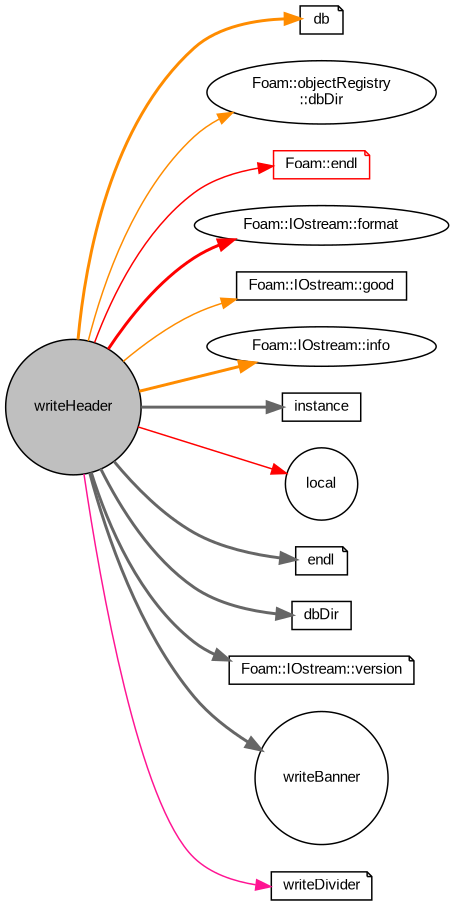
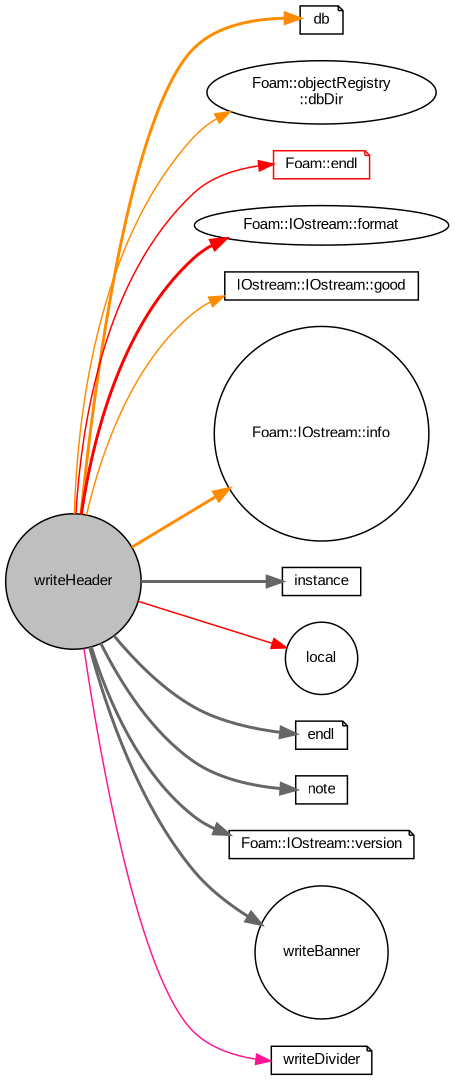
(322, 286) -> (322, 286)
(322, 347) -> (322, 434)
(322, 615) -> (322, 790)
